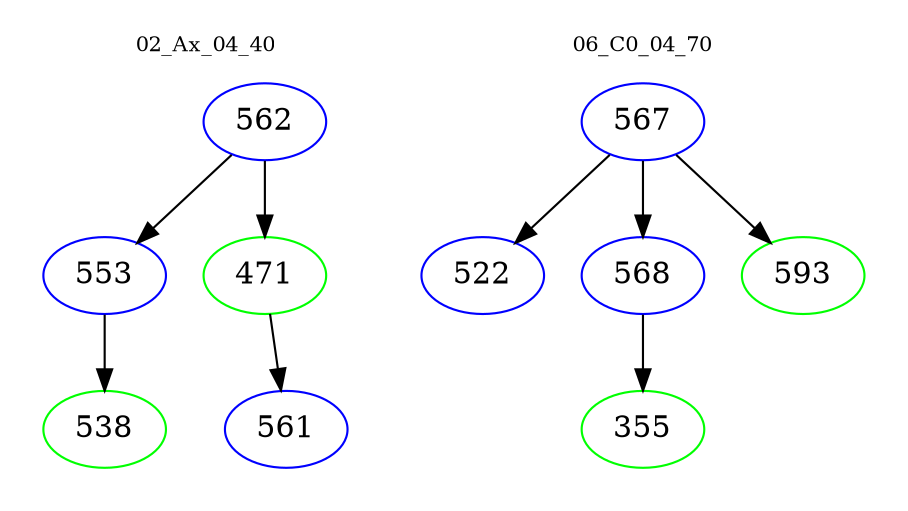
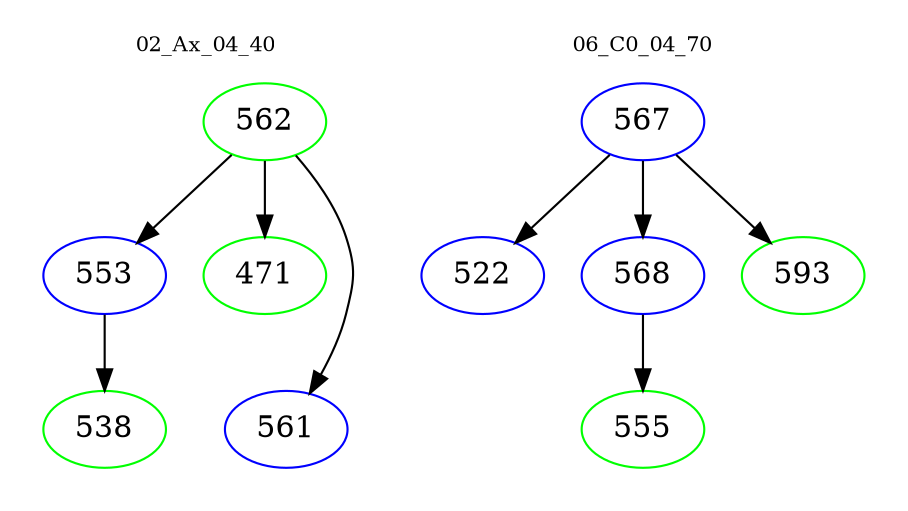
(265, 122) -> (265, 122)
(274, 341) -> (352, 260)
(643, 429) -> (643, 429)
